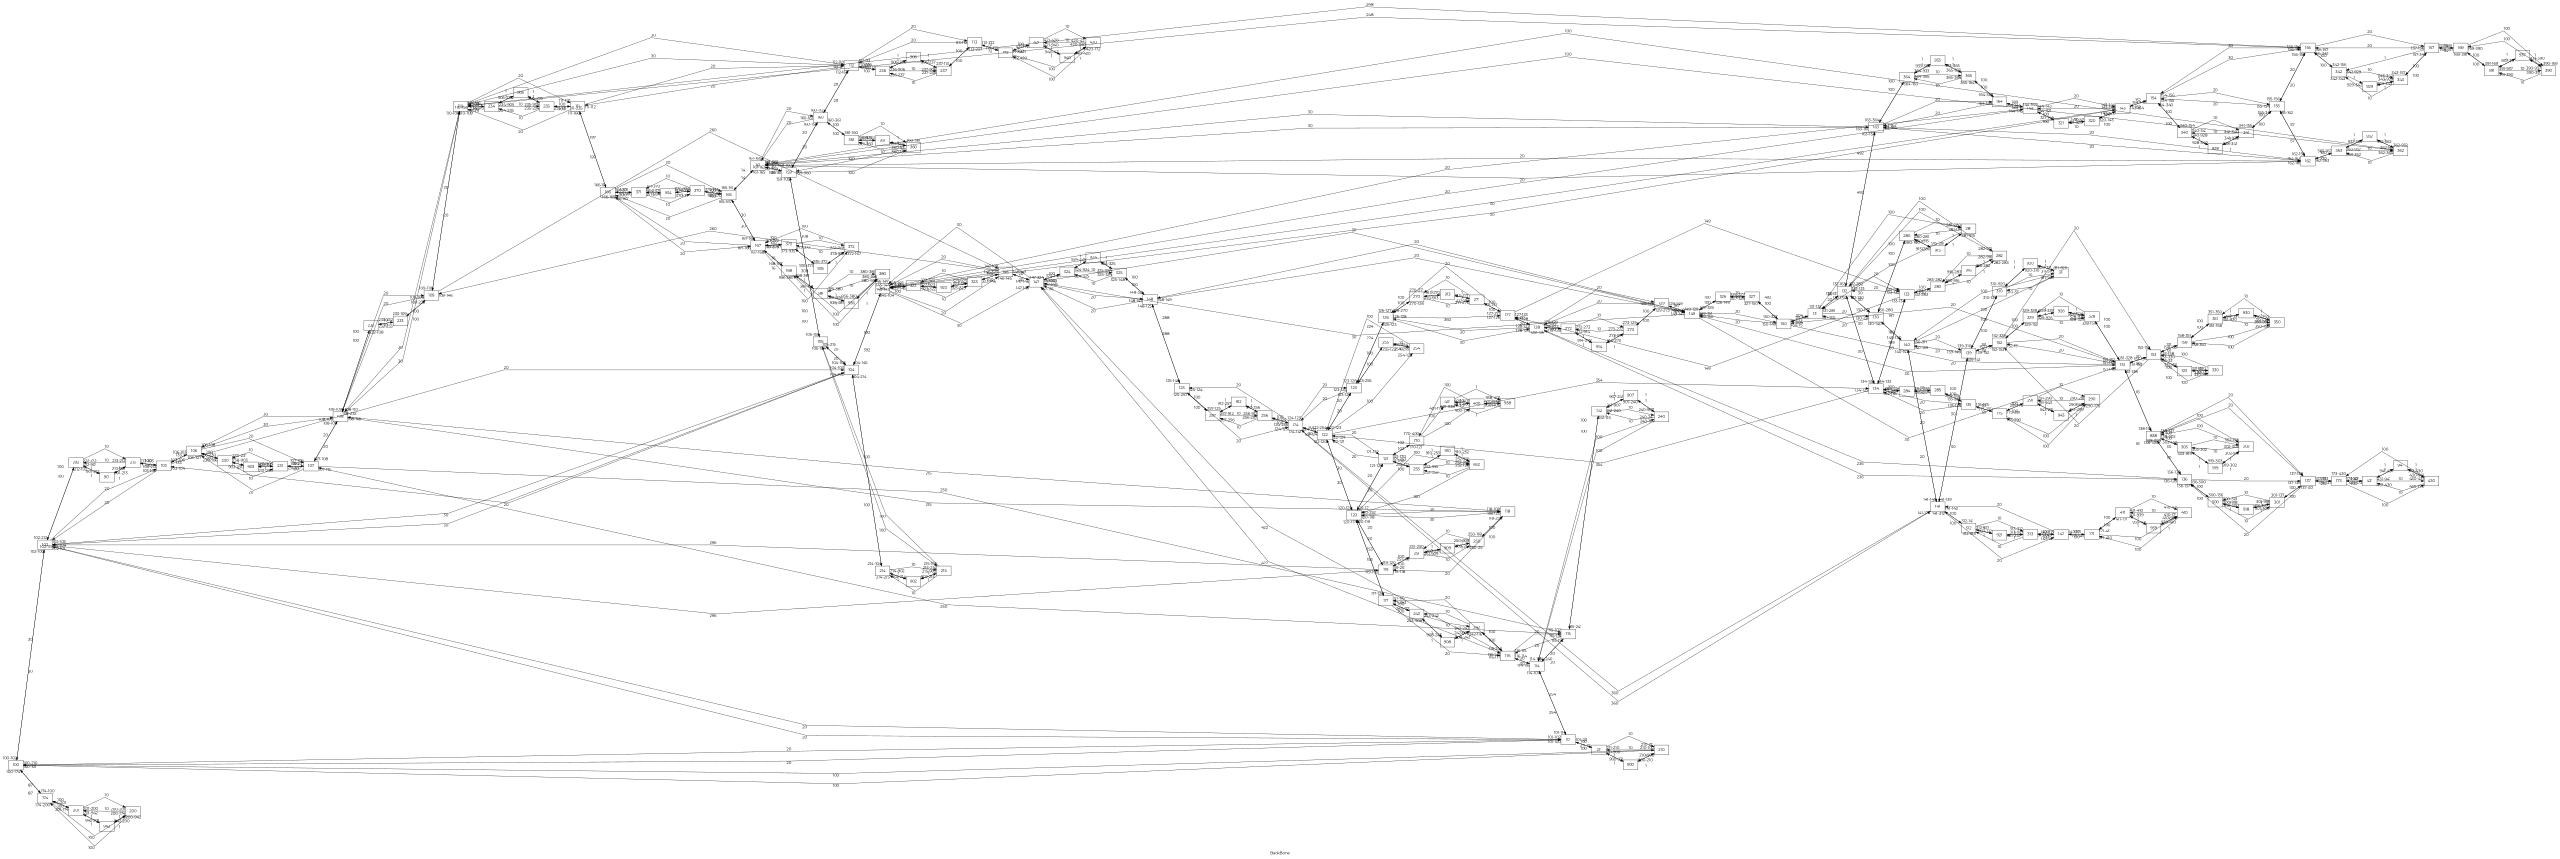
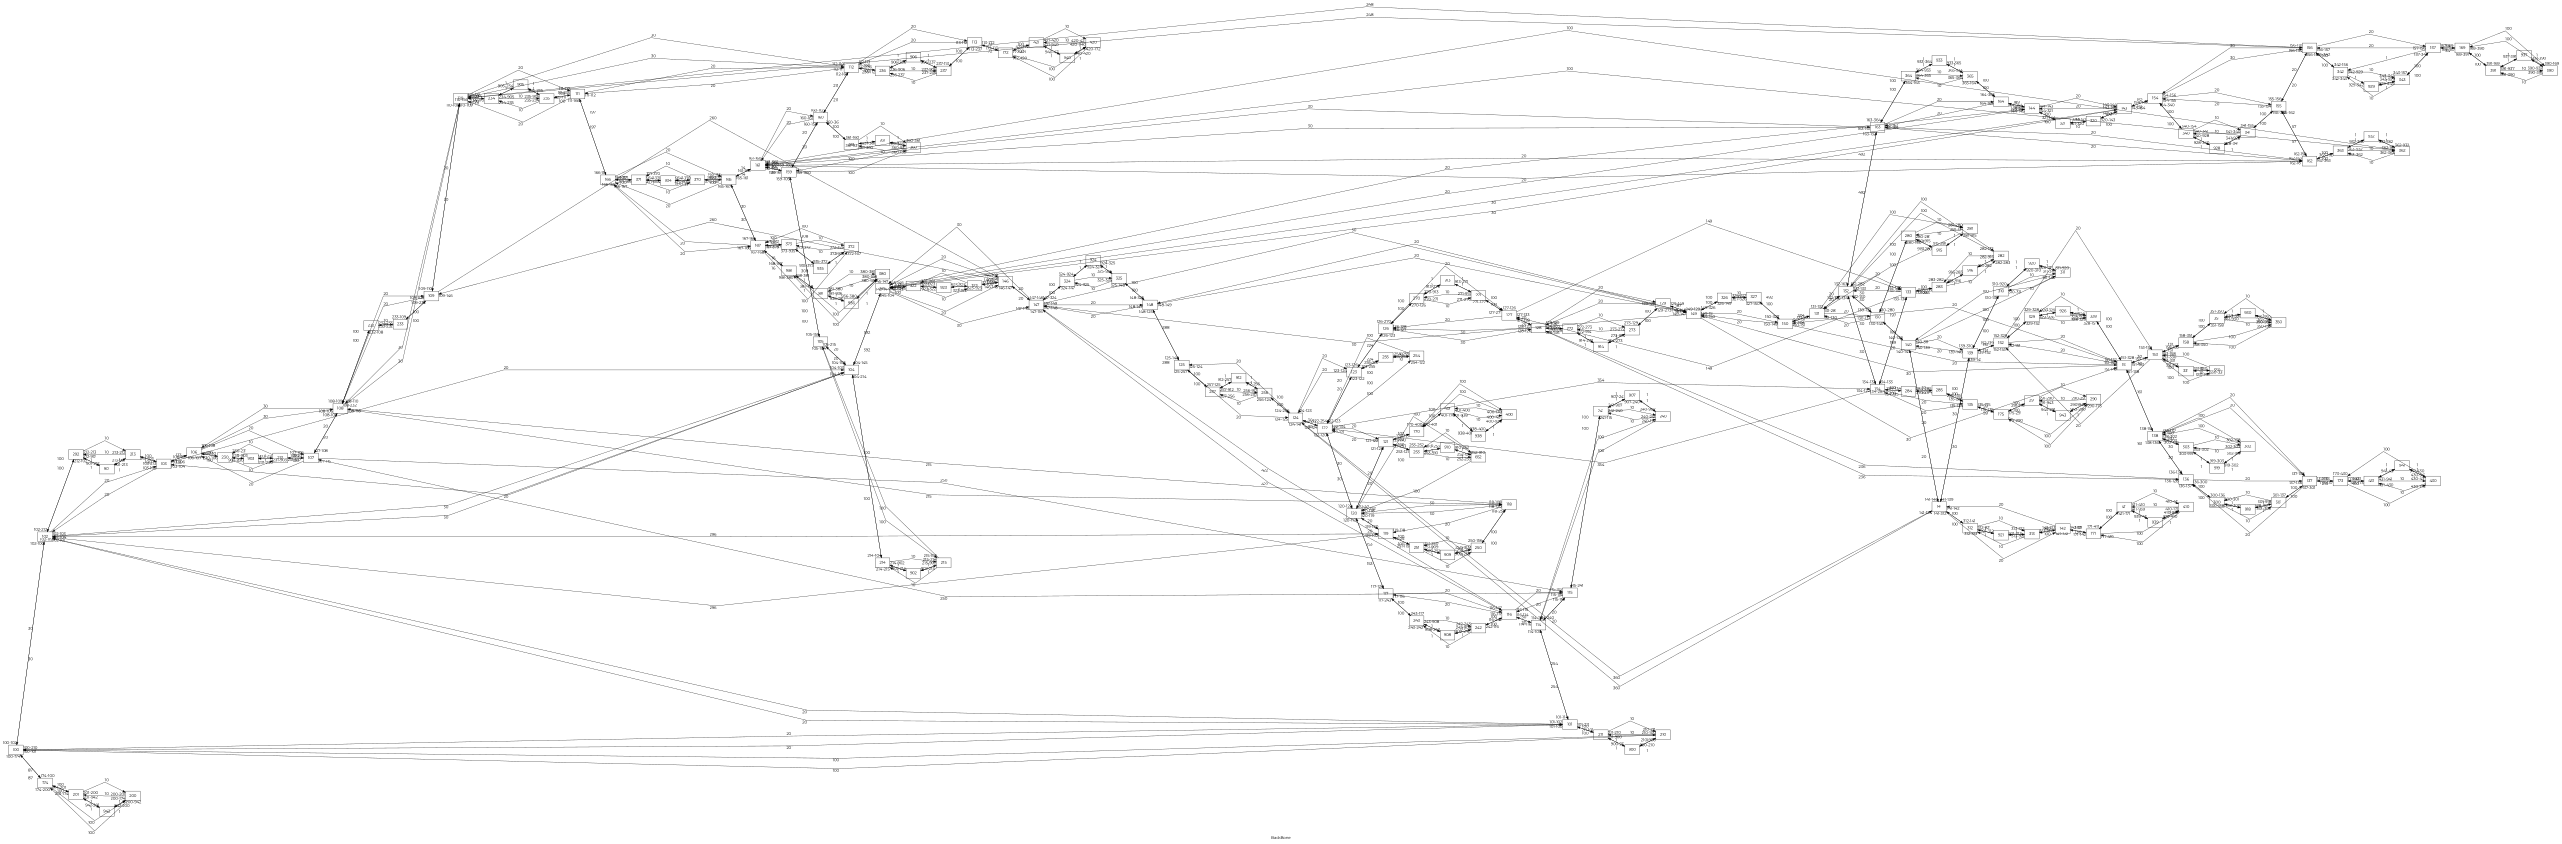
(1447, 320) -> (1447, 264)
none -> (1433, 419)
(2154, 436) -> (2155, 436)
